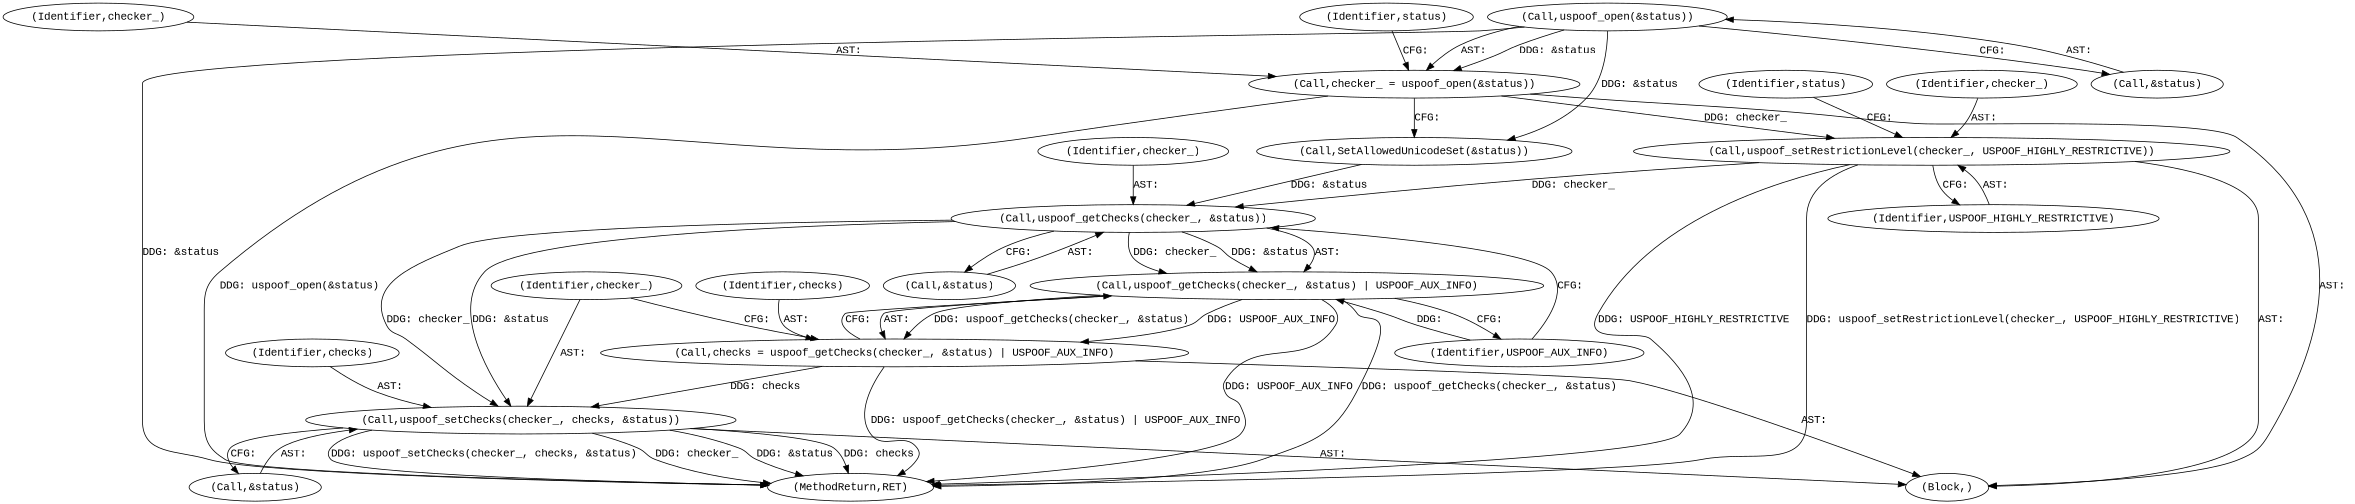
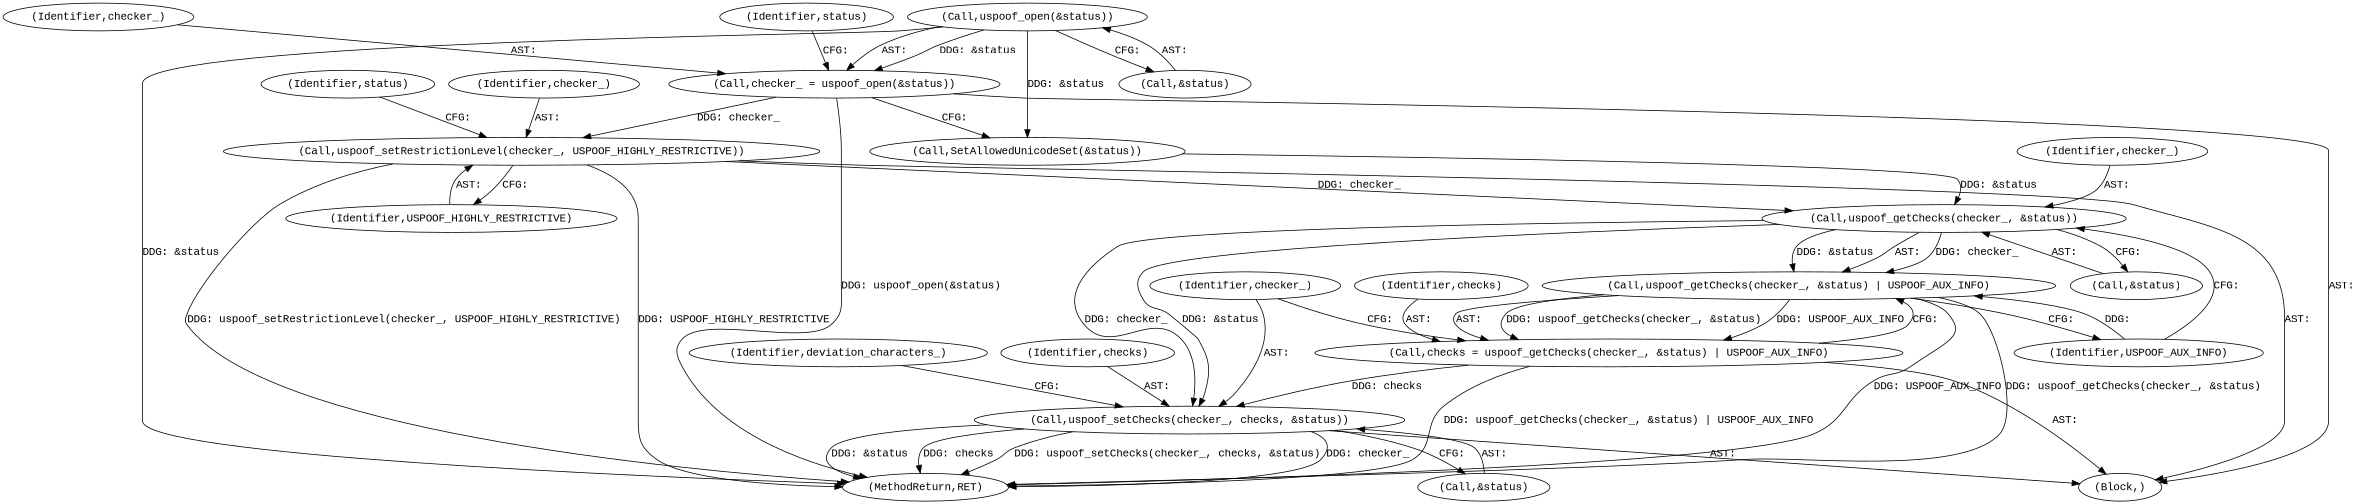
none -> (838, 353)
